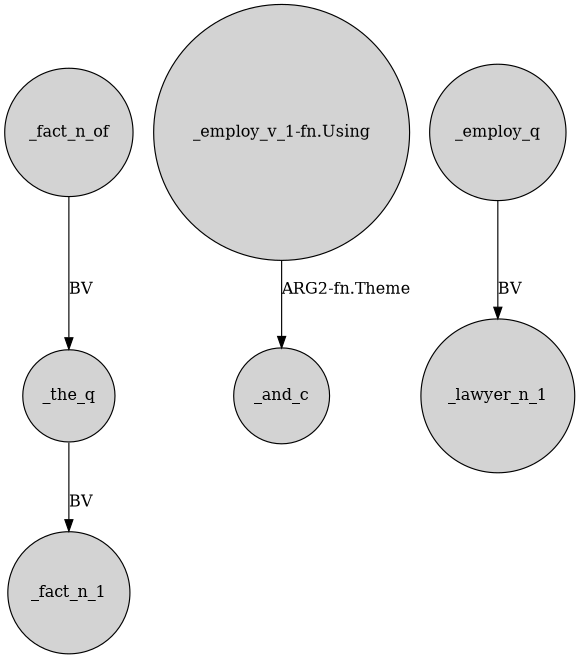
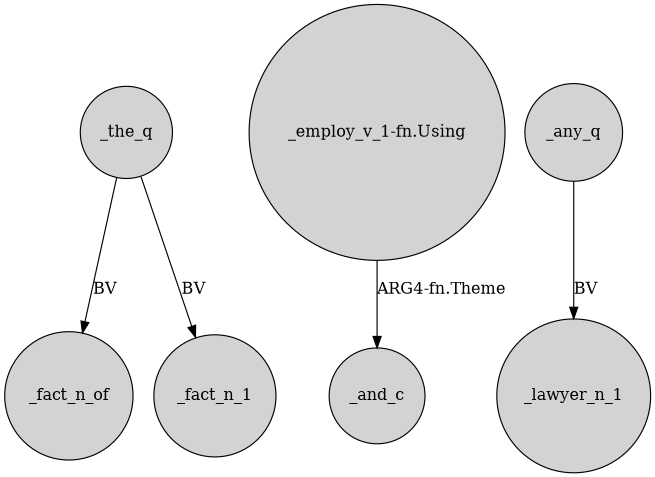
(498, 132) -> (574, 132)
(69, 267) -> (101, 250)
(346, 290) -> (441, 290)
